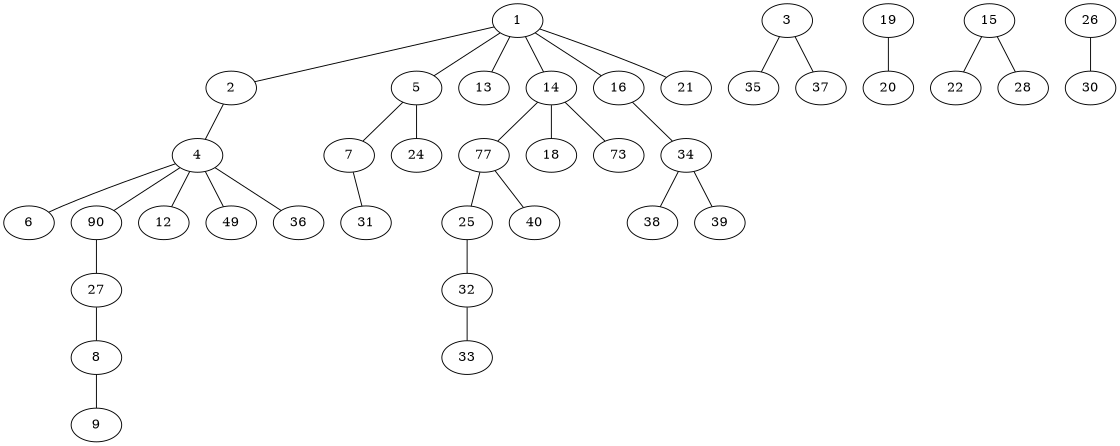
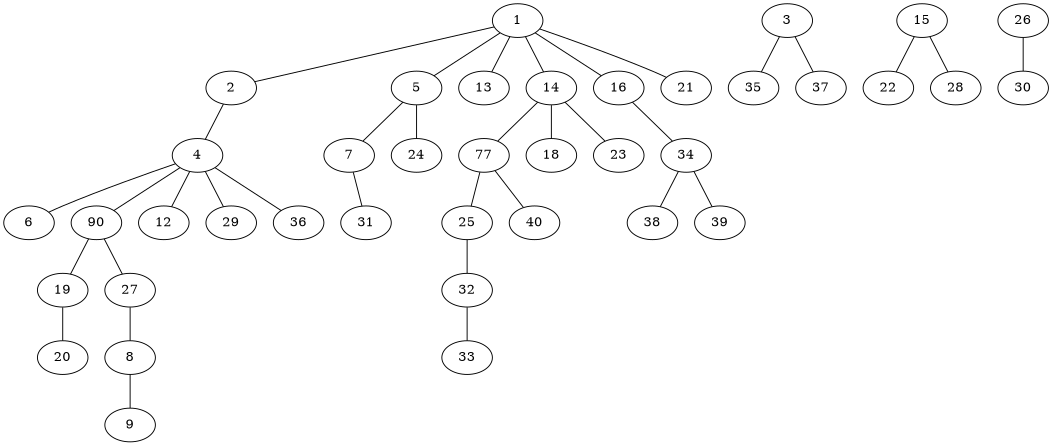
(619, 155) -> (619, 155)
(231, 223) -> (231, 223)
none -> (80, 257)
